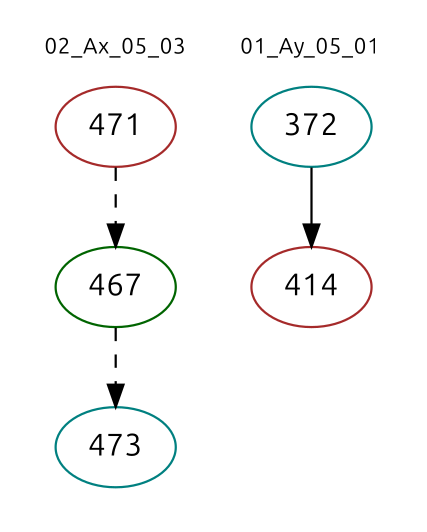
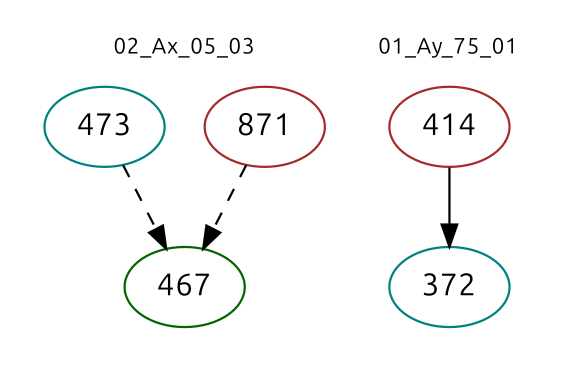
(311, 48) -> (449, 48)
(116, 127) -> (265, 127)
(311, 196) -> (449, 196)
(116, 356) -> (139, 197)
